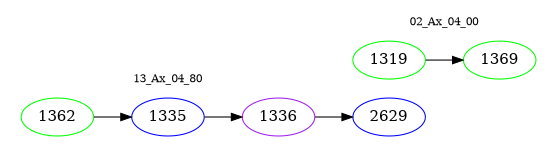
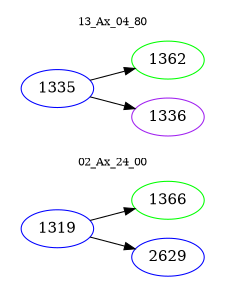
(444, 23) -> (113, 163)
(389, 60) -> (57, 229)
(500, 60) -> (168, 200)
(107, 117) -> (107, 76)
(330, 117) -> (107, 242)
